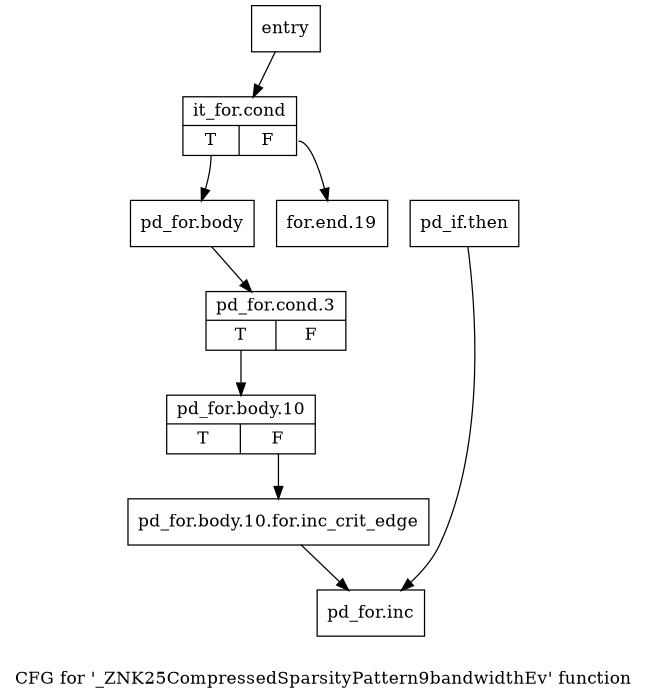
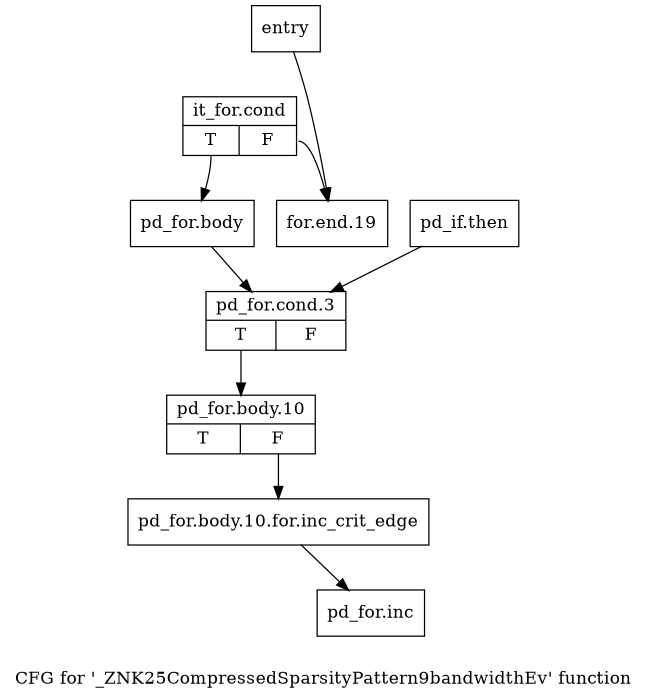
(267, 69) -> (313, 119)
(471, 421) -> (382, 266)
